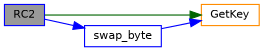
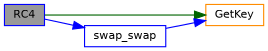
(24, 15) -> (24, 15)
(123, 36) -> (125, 36)
